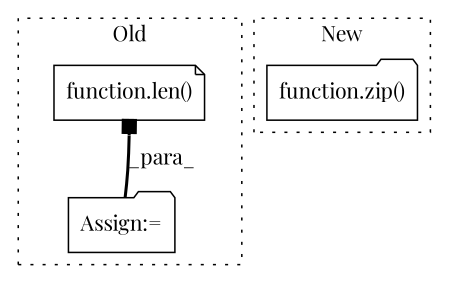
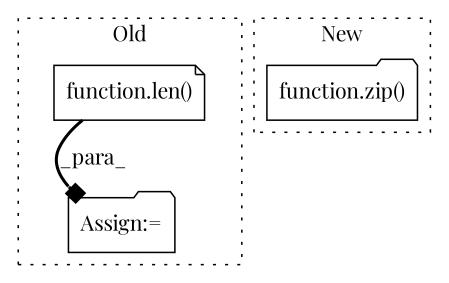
(128, 167) -> (58, 151)
